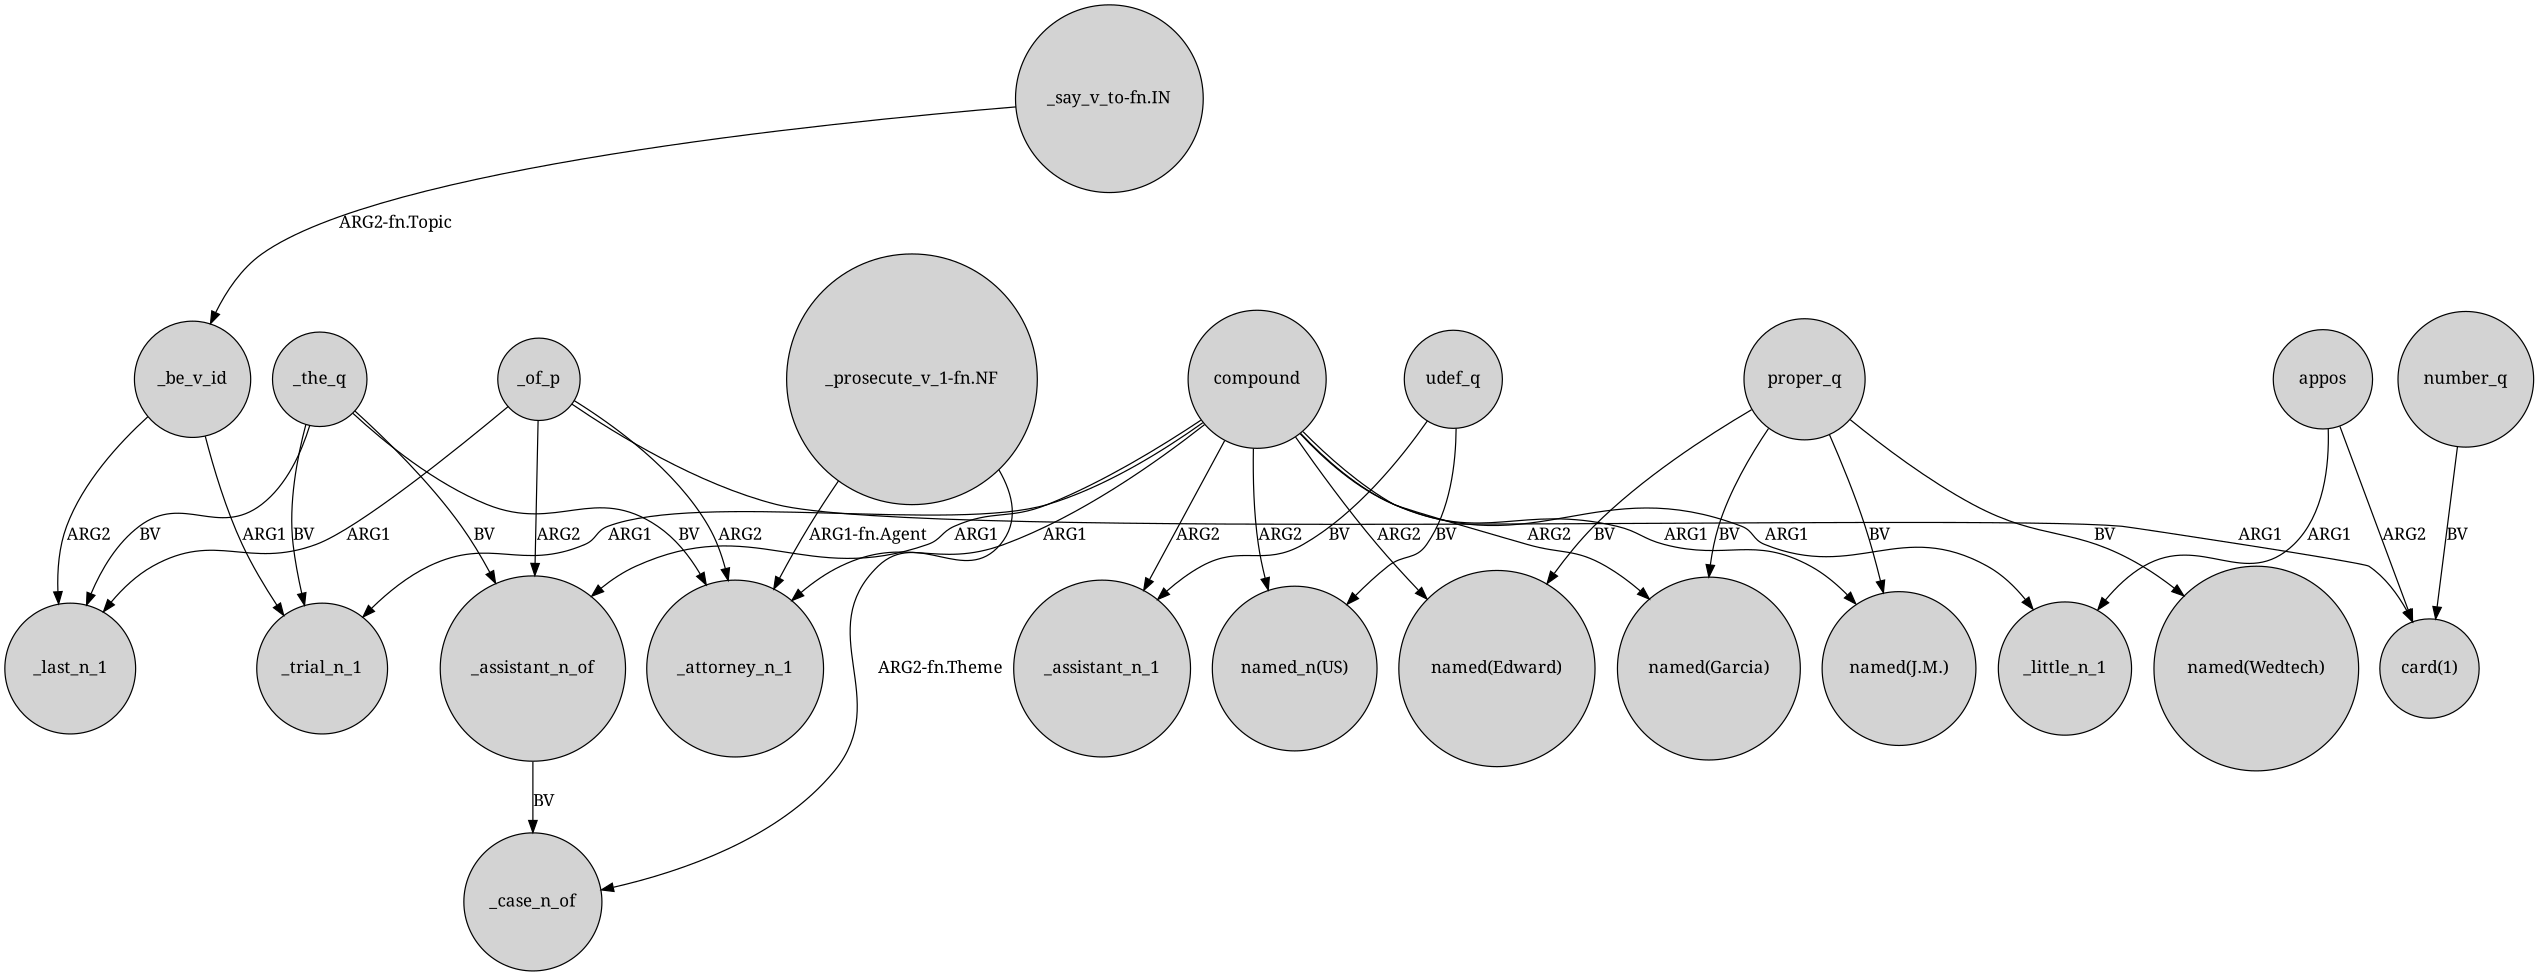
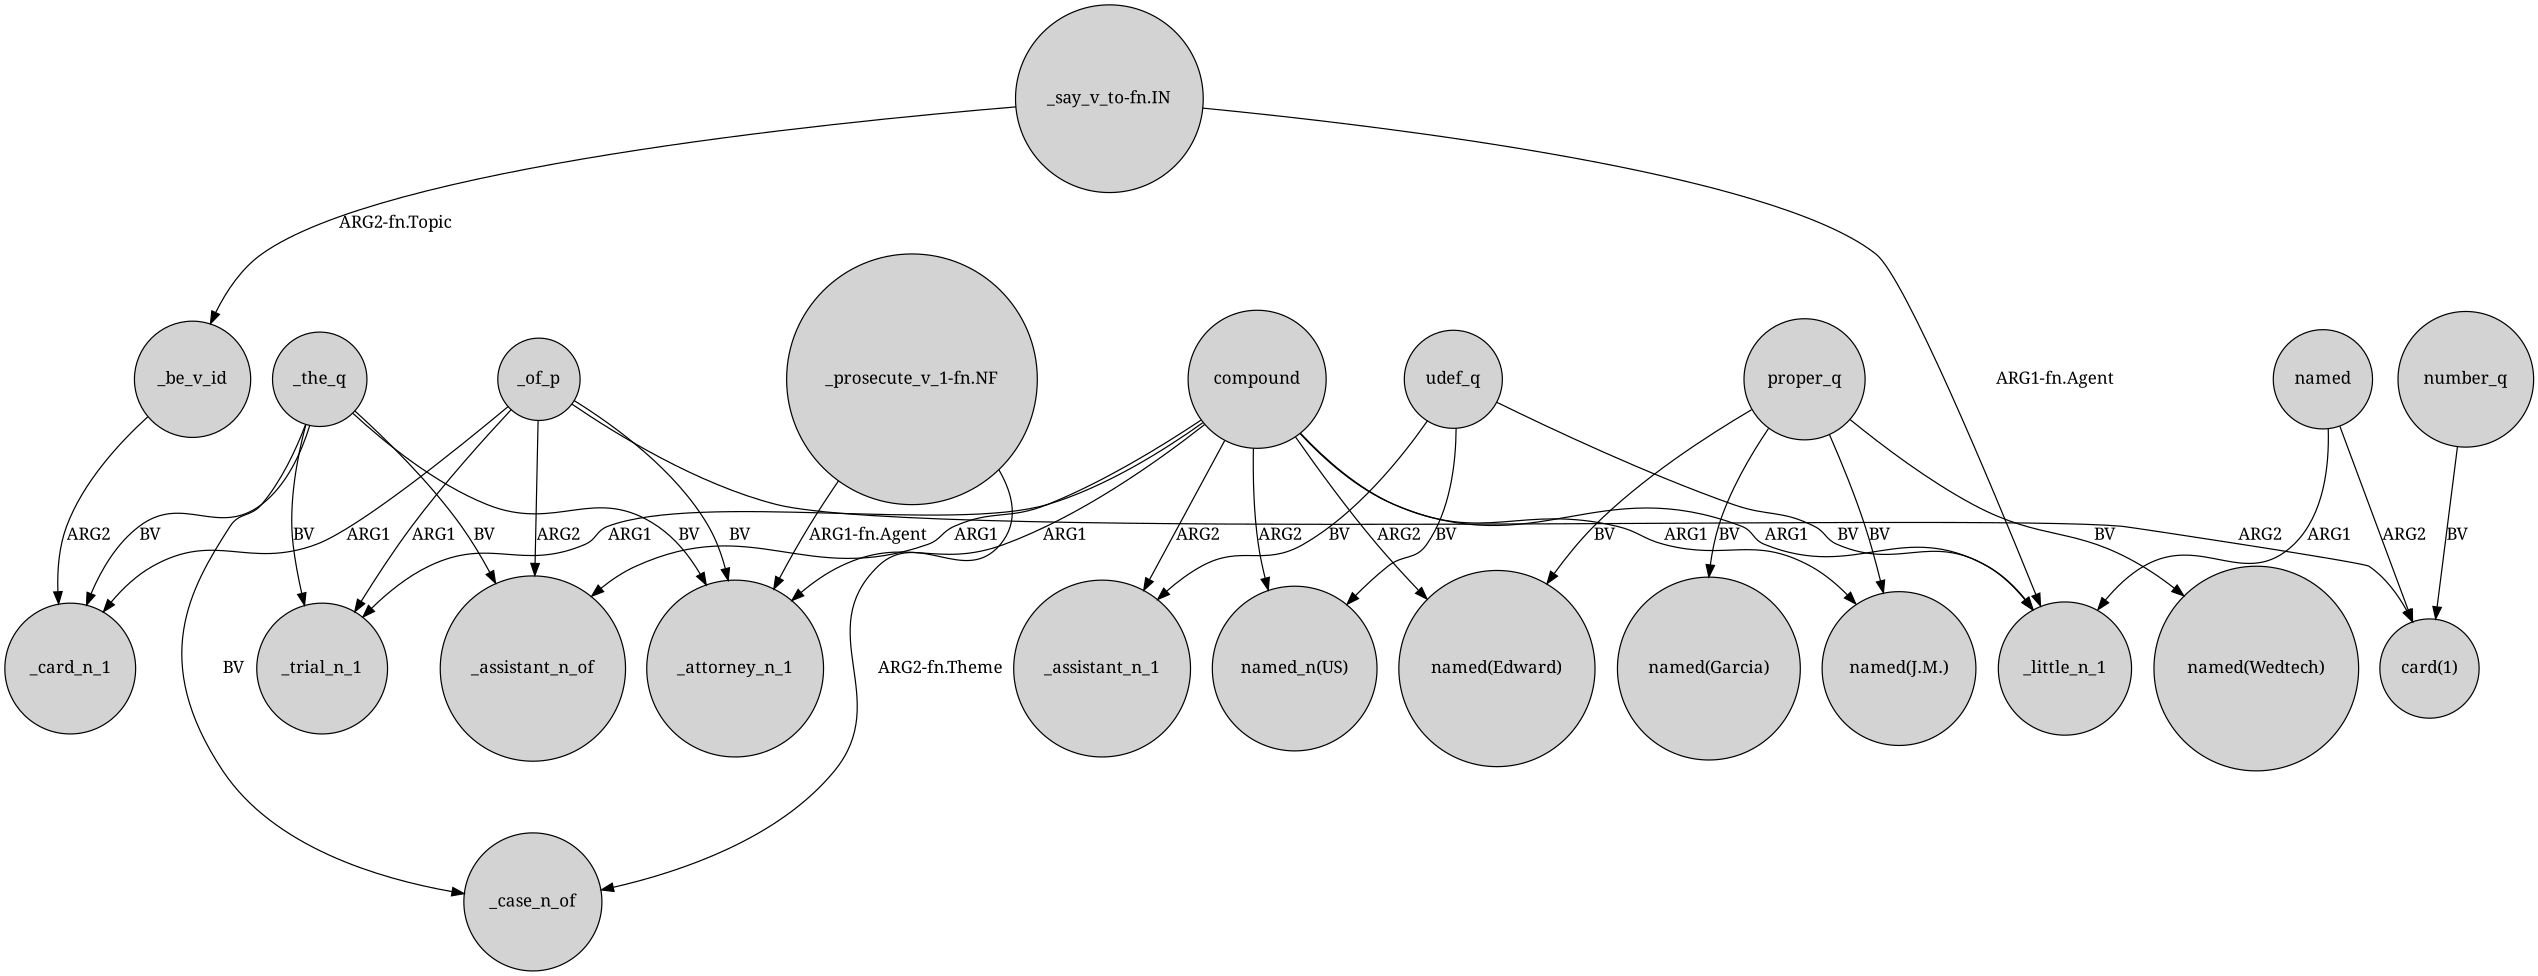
none -> (1731, 193)
(2323, 379) -> (2323, 379)
none -> (1763, 512)
(235, 528) -> (431, 501)
(1491, 534) -> none
(741, 535) -> (741, 535)
(2261, 535) -> (2261, 535)
(70, 669) -> (70, 669)
(533, 791) -> (194, 713)
